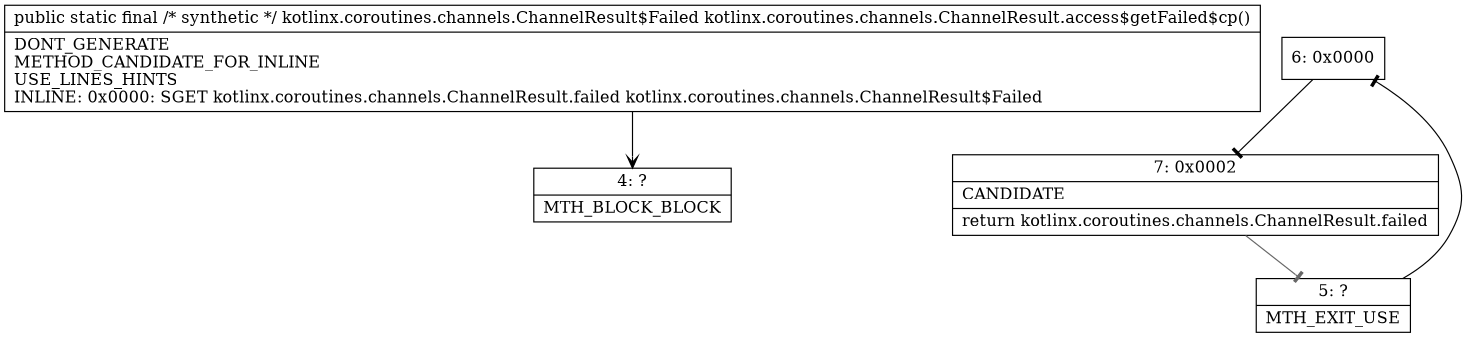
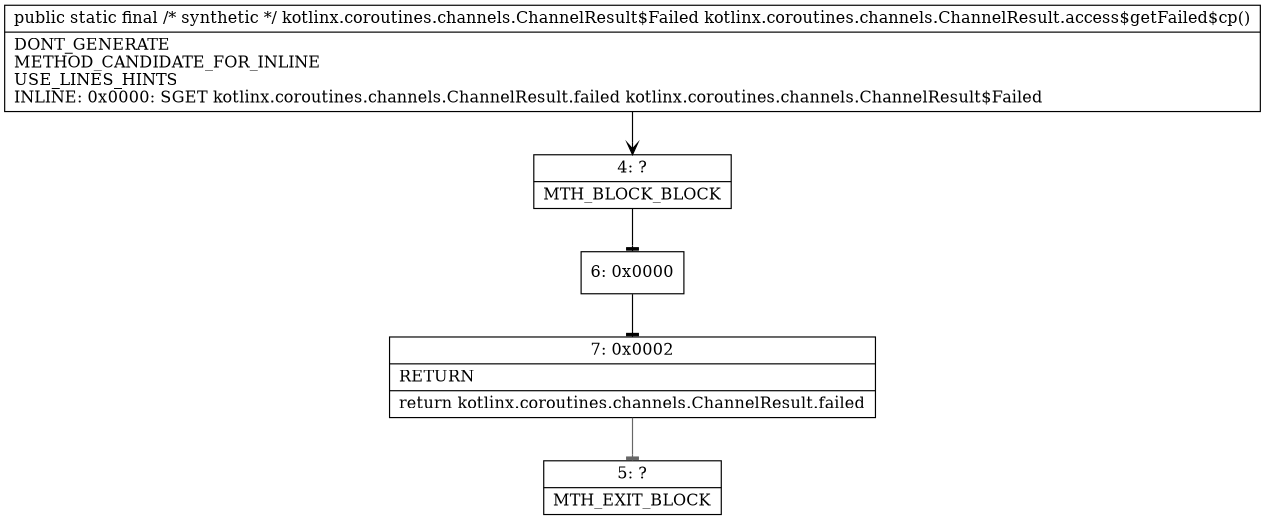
(1458, 176) -> (633, 227)
(1014, 194) -> (437, 377)
(1333, 318) -> (633, 501)
